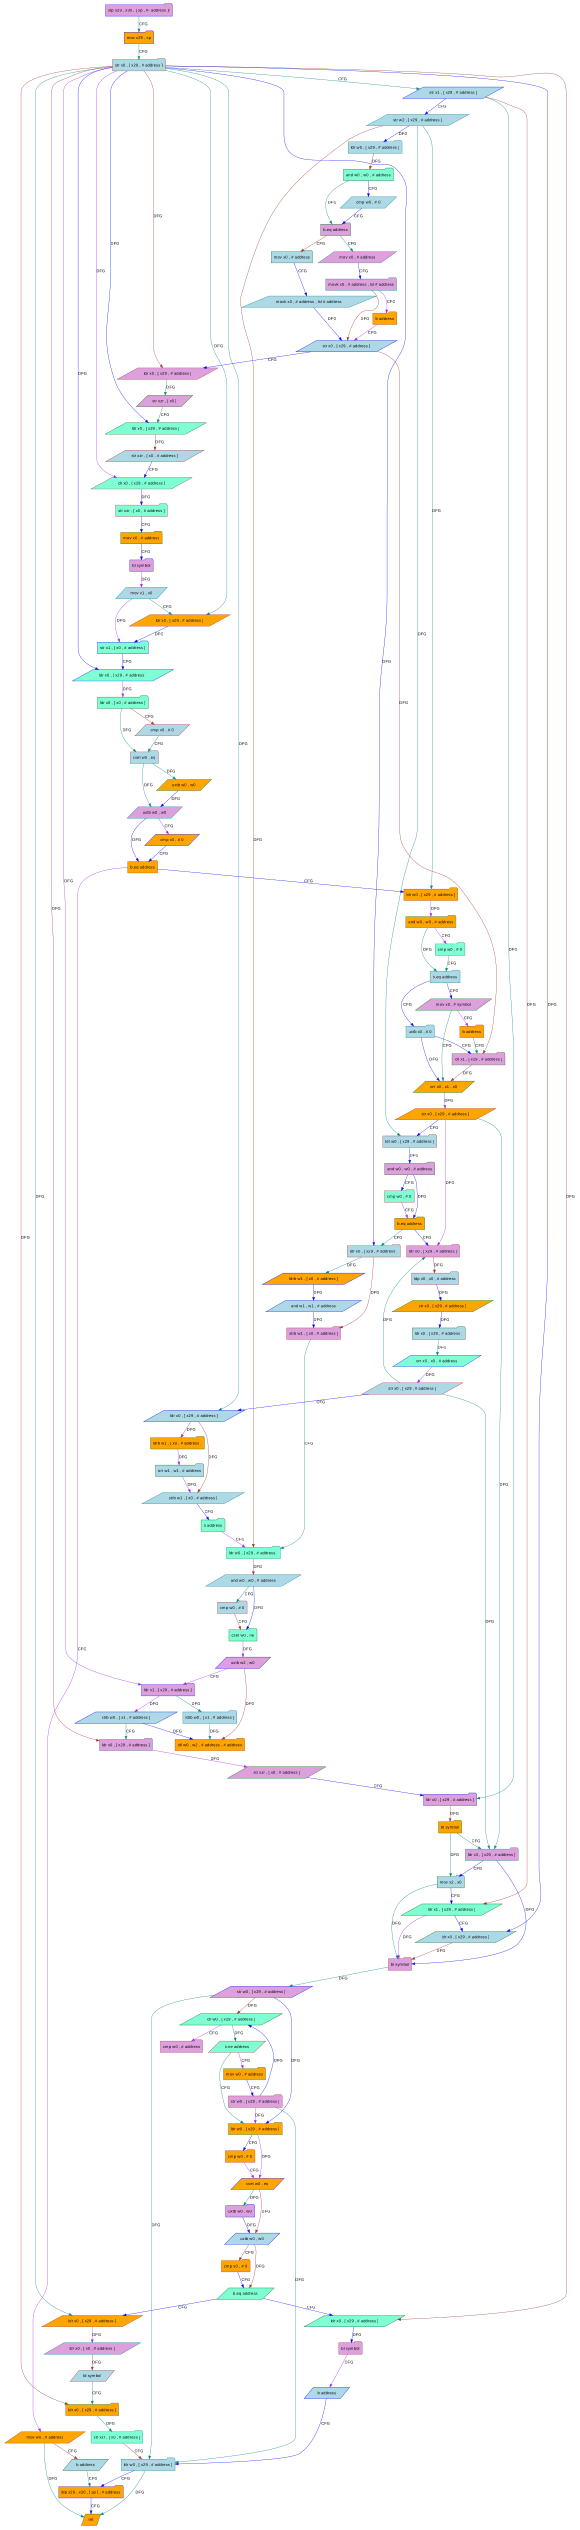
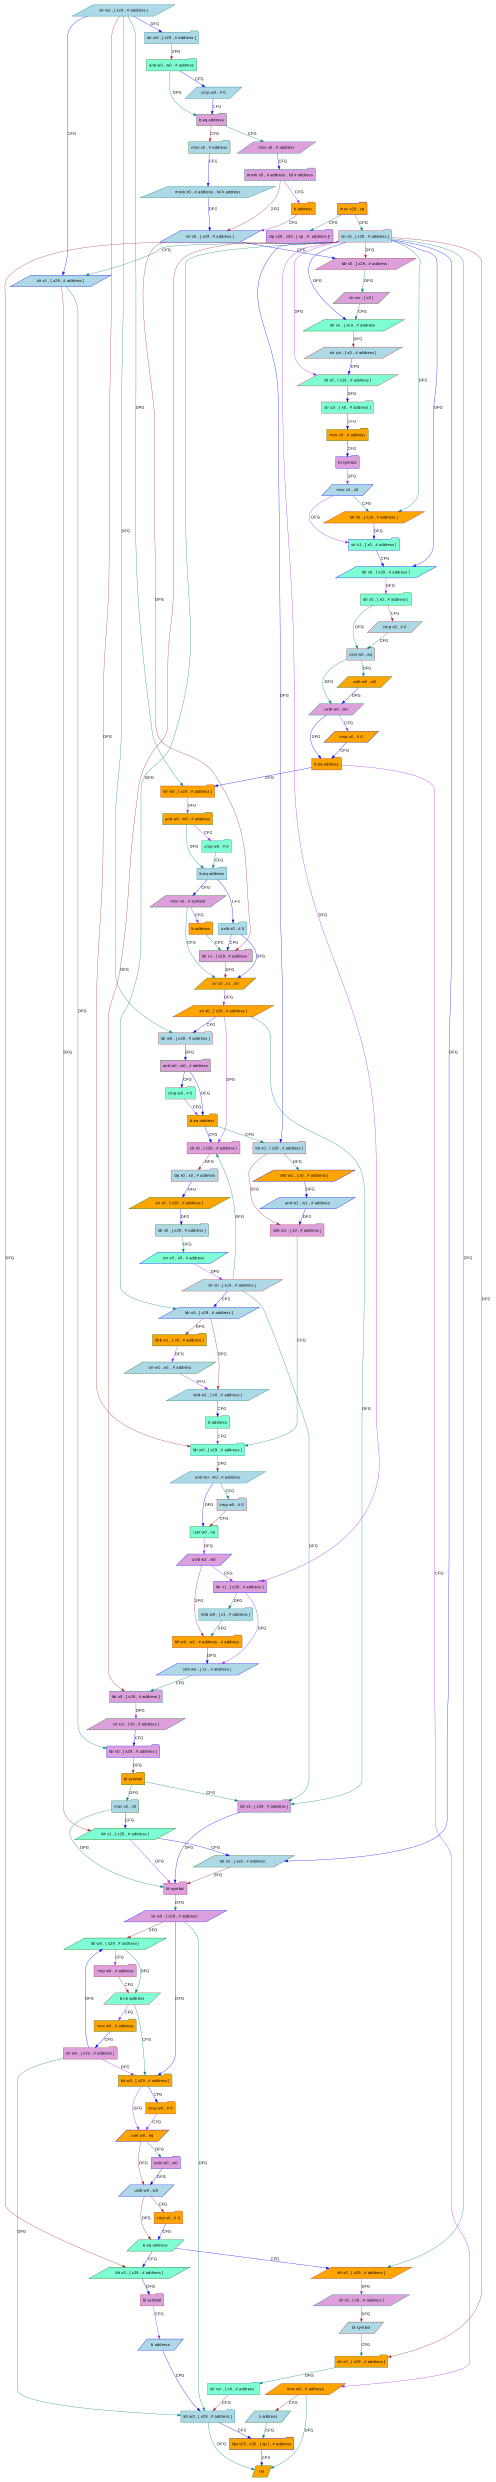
(139, 23) -> (327, 222)
(437, 105) -> (68, 139)
(141, 593) -> (347, 490)
(180, 1471) -> (170, 1368)
(166, 1731) -> (207, 1654)
(473, 1868) -> none
none -> (123, 1983)
